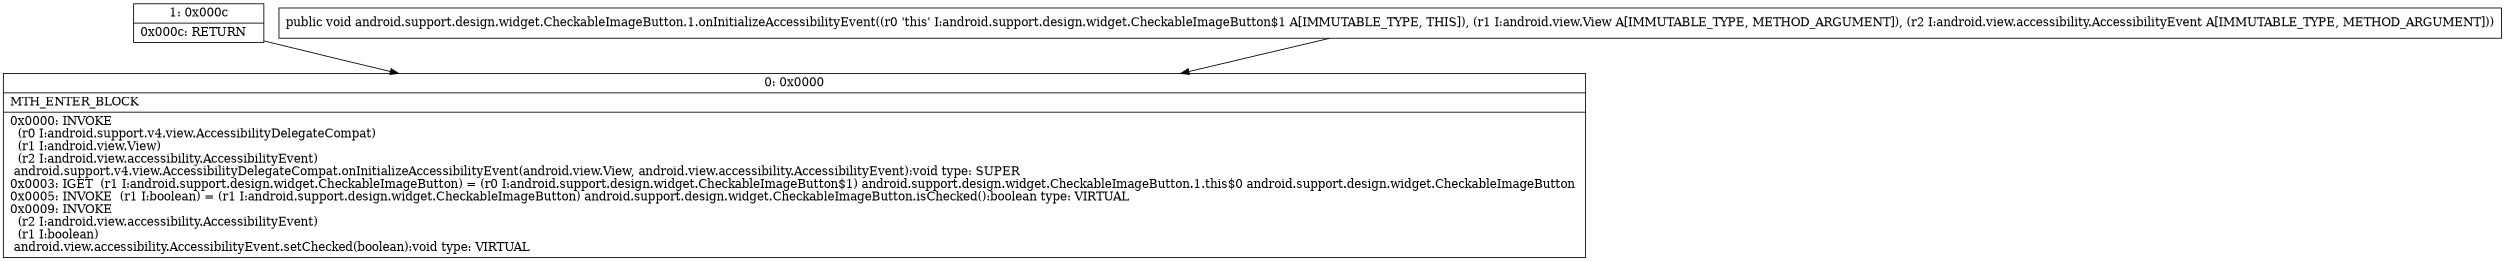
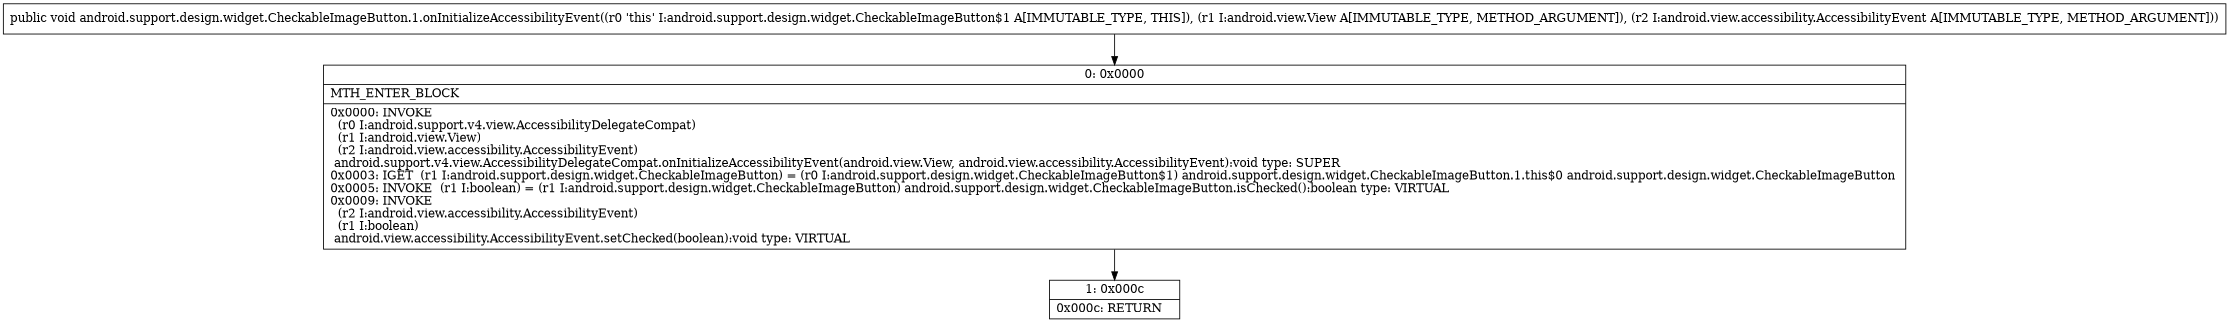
(327, 56) -> (1115, 261)
